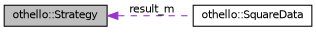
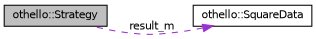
(156, 16) -> (147, 34)
